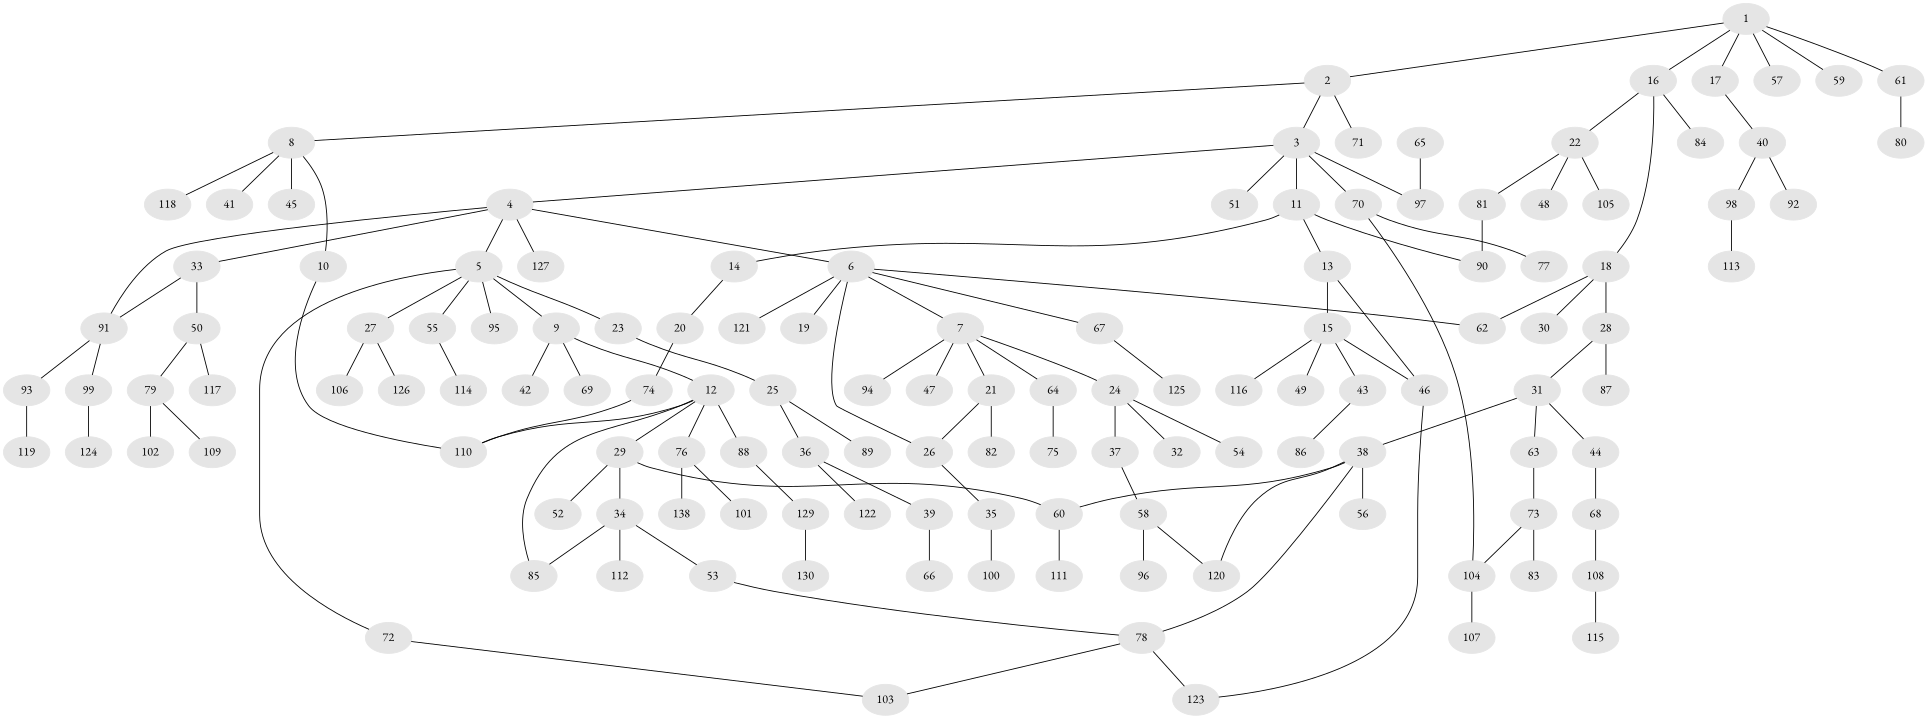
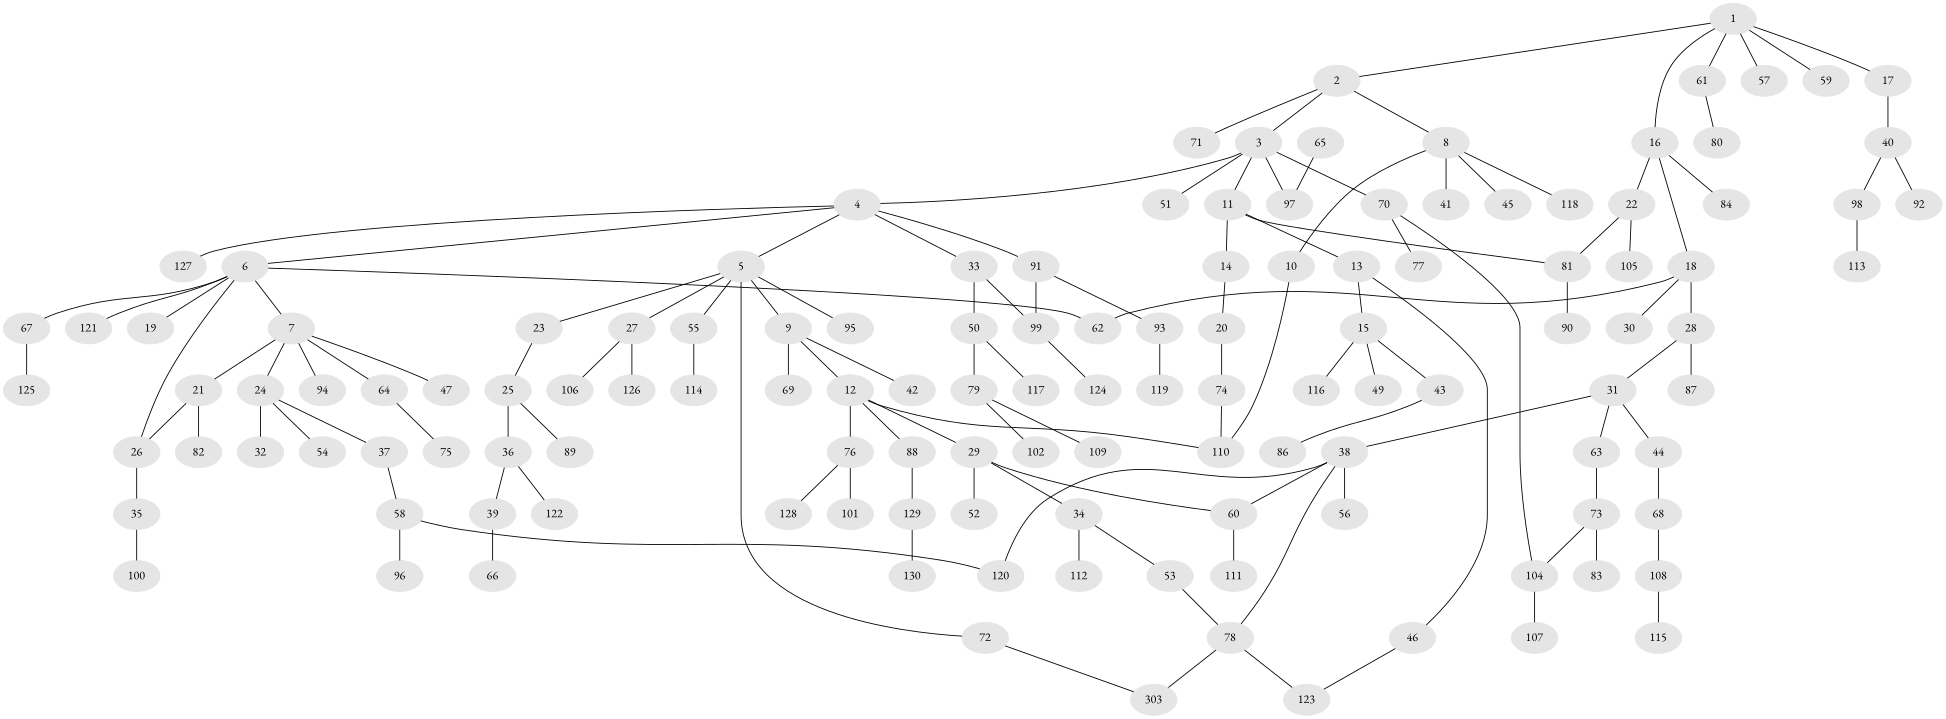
(1544, 205) -> none
(1394, 242) -> (1394, 242)
(150, 298) -> (1005, 297)
(1376, 359) -> none
(682, 514) -> (788, 514)
(534, 576) -> none
(886, 700) -> (1154, 700)
